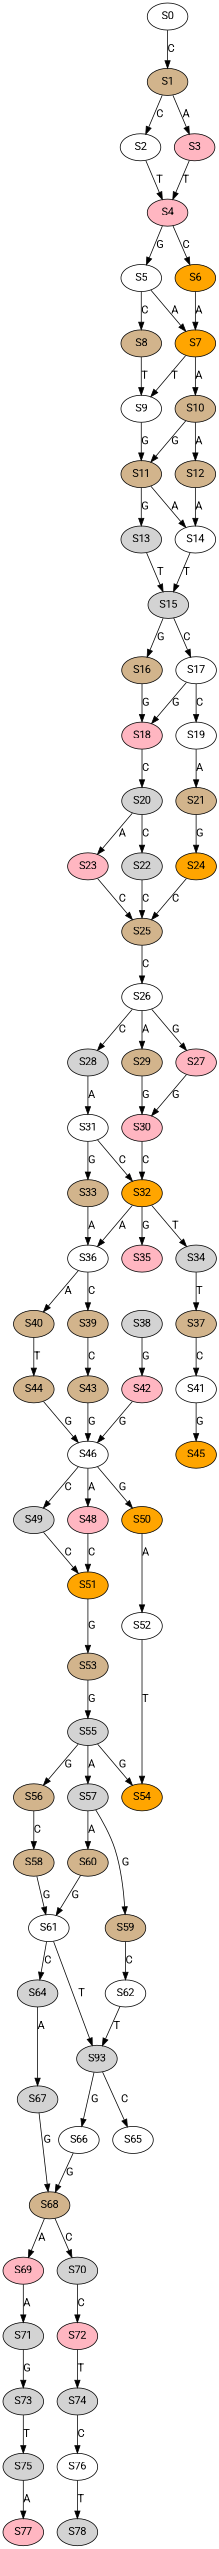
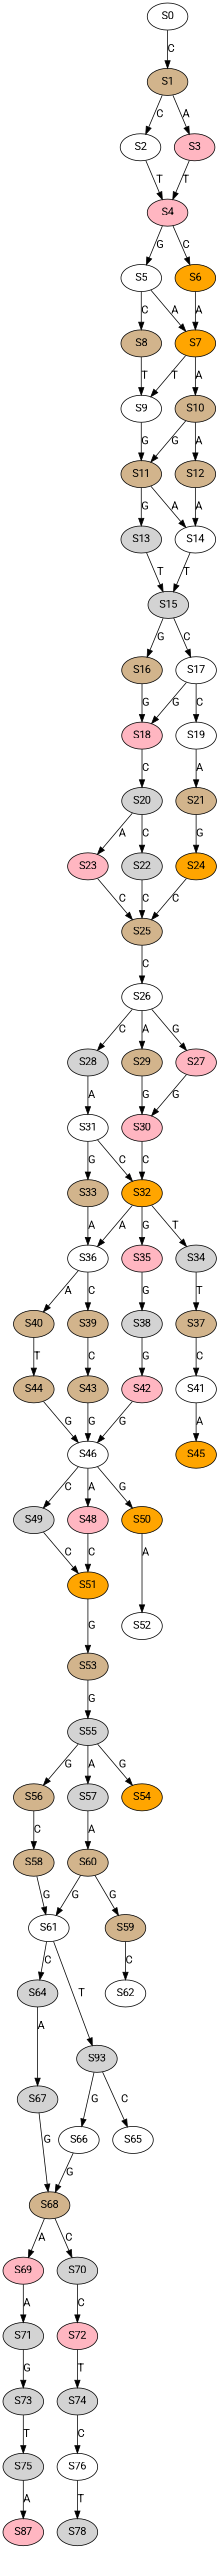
none -> (142, 1288)
(200, 1422) -> (200, 1422)
(142, 1708) -> none
(117, 1856) -> (105, 1892)
(113, 2023) -> none
(23, 2532) -> (23, 2532)
